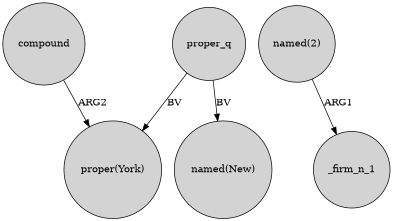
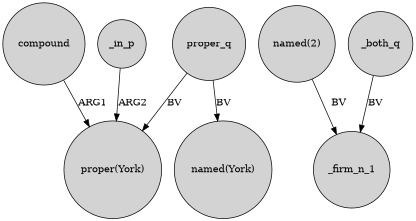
none -> (122, 44)
none -> (381, 44)
(93, 103) -> (93, 103)
(339, 103) -> (339, 103)
(223, 170) -> (223, 170)
